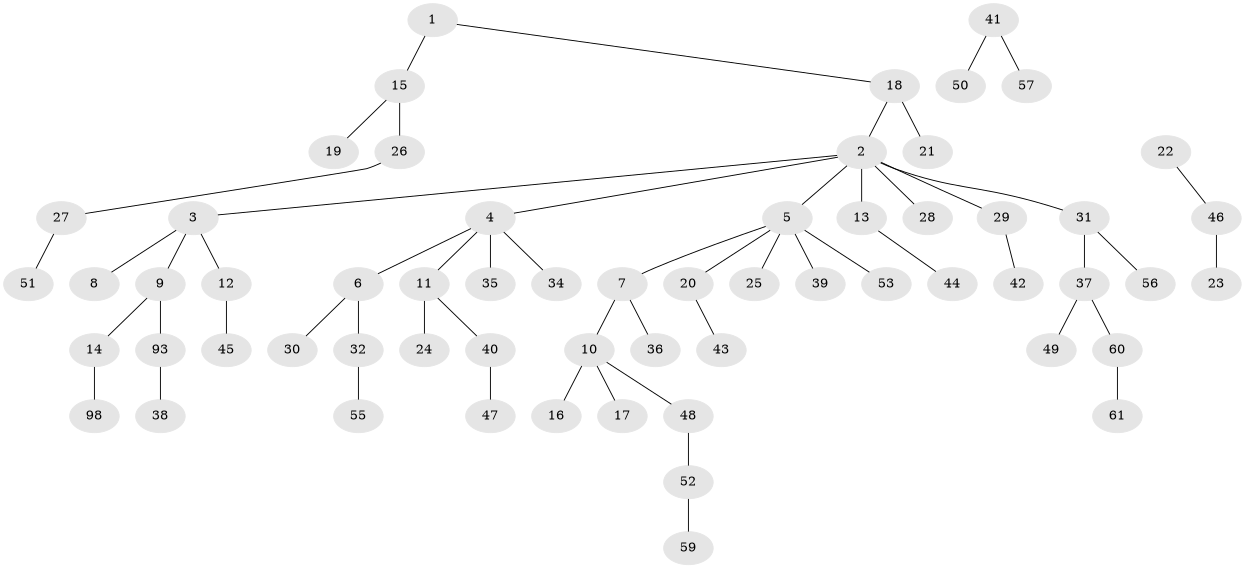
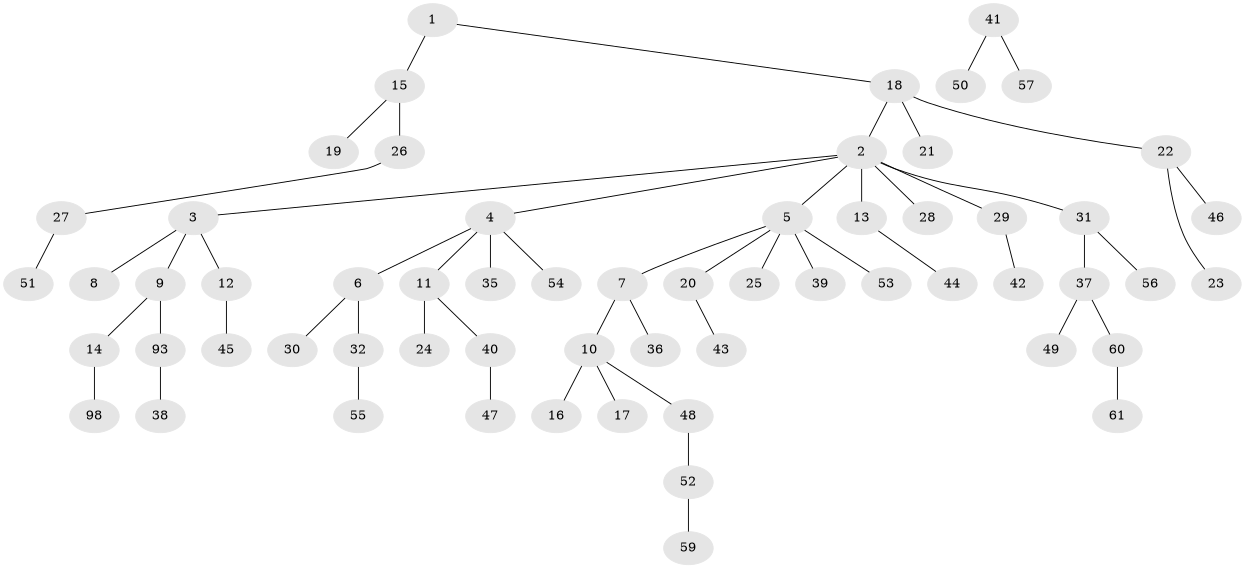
none -> (1026, 129)
(1216, 251) -> (1179, 222)
(556, 284) -> (556, 284)
